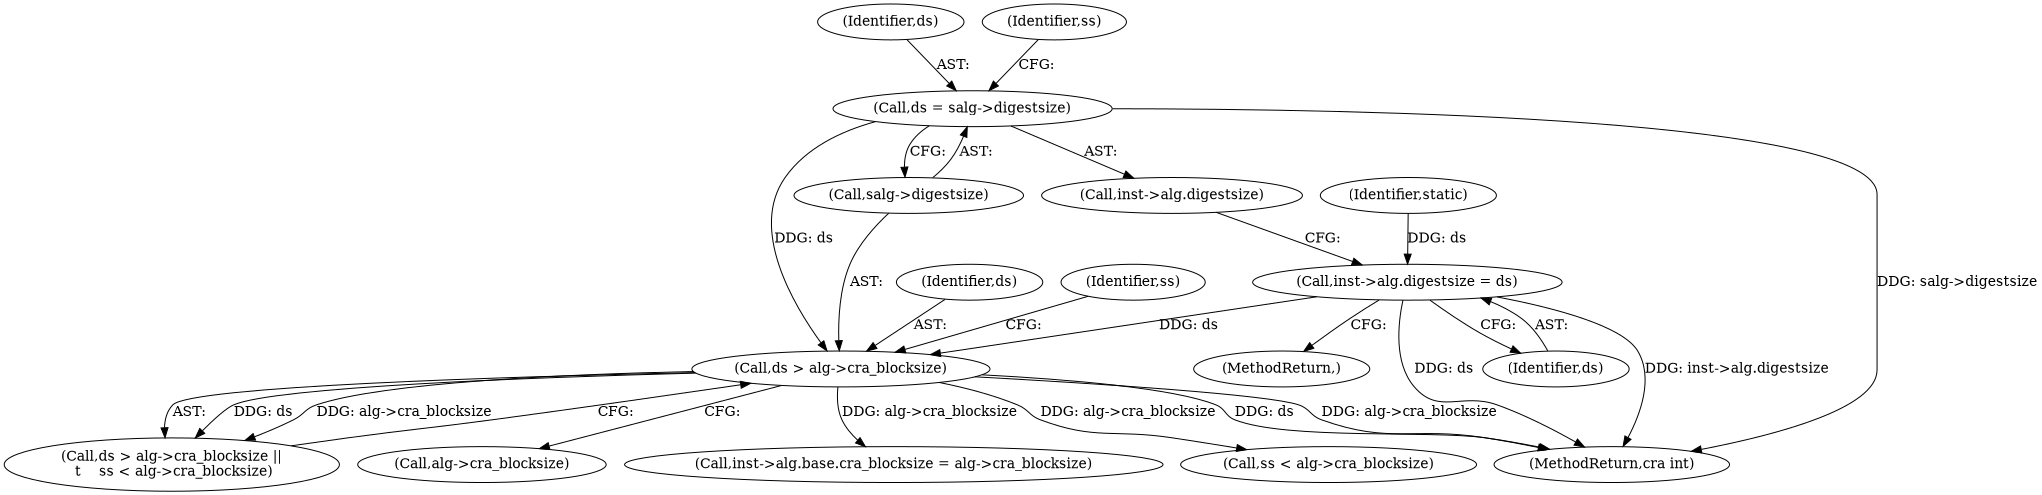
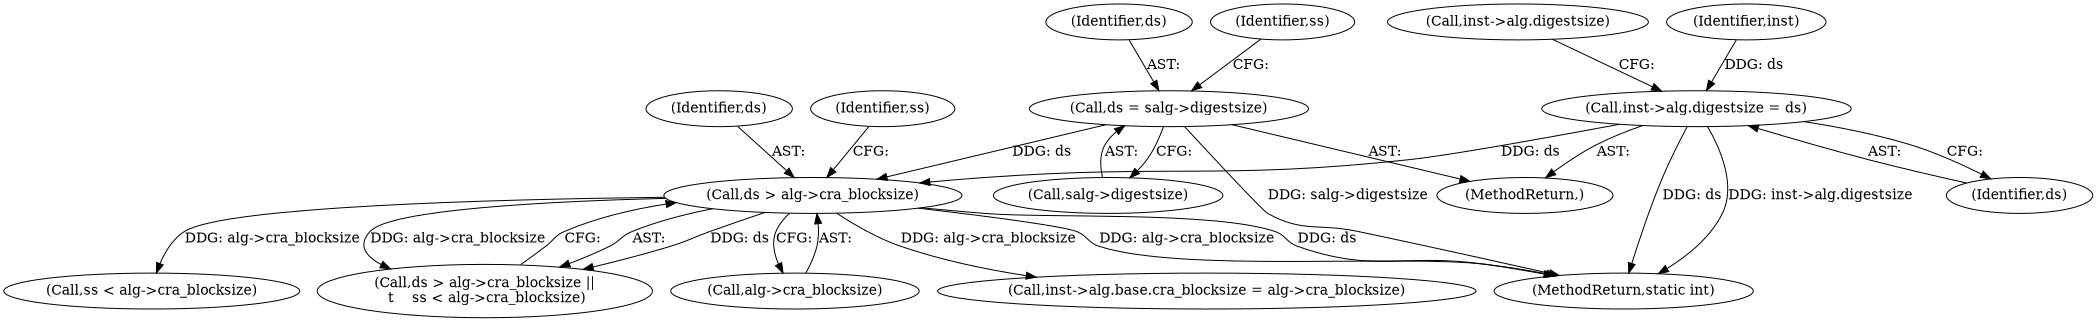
(1068, 150) -> (1346, 152)
(1408, 195) -> (1746, 22)
(848, 270) -> (816, 249)
(1371, 326) -> (1616, 152)
(1612, 465) -> (1624, 291)
